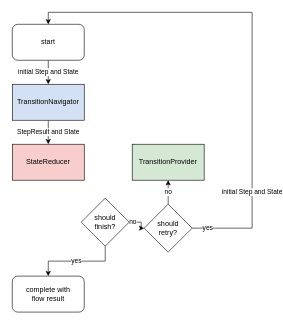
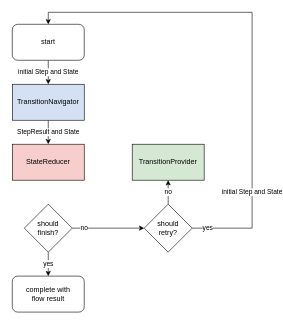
(105, 222) -> (48, 228)
